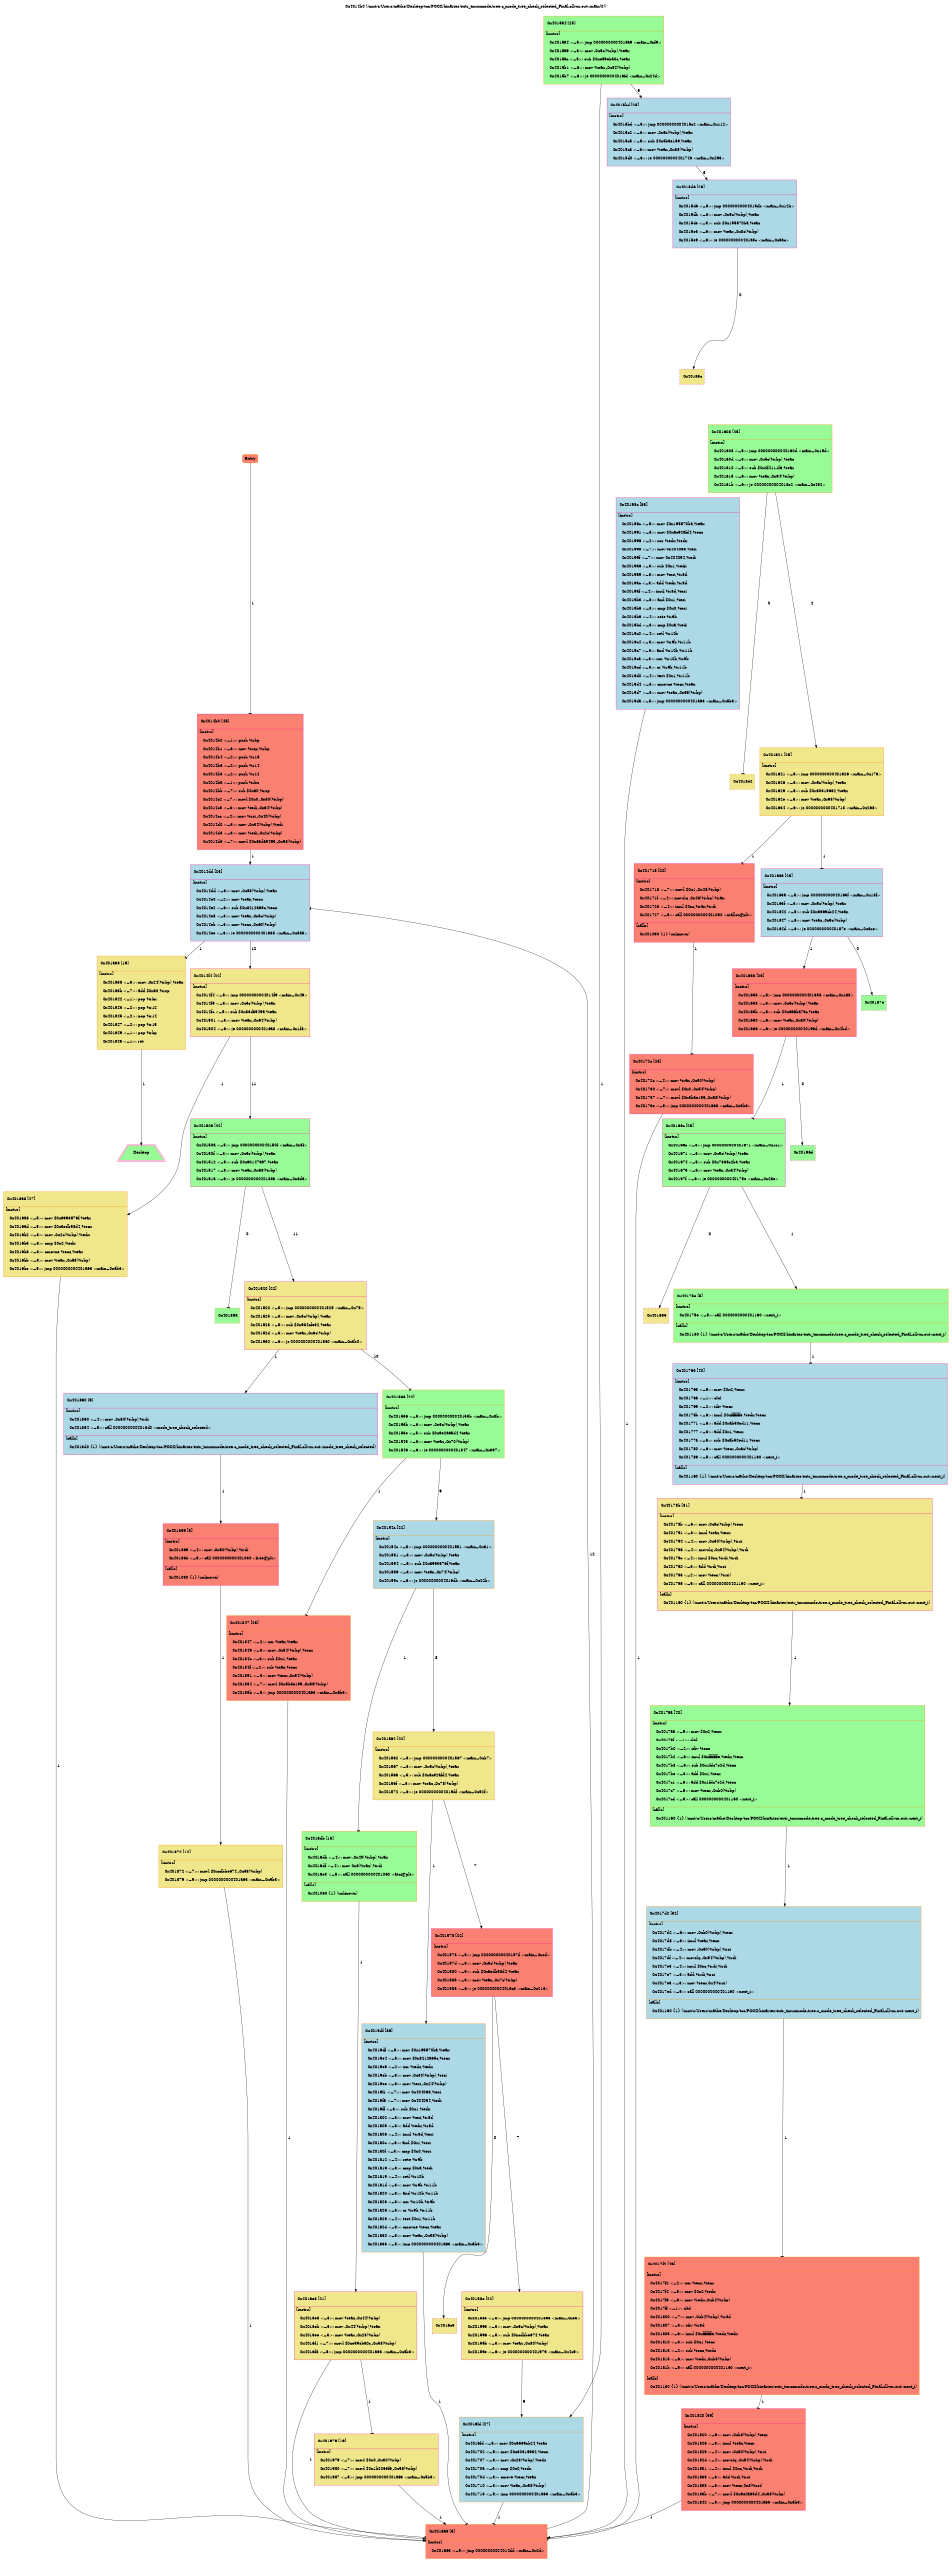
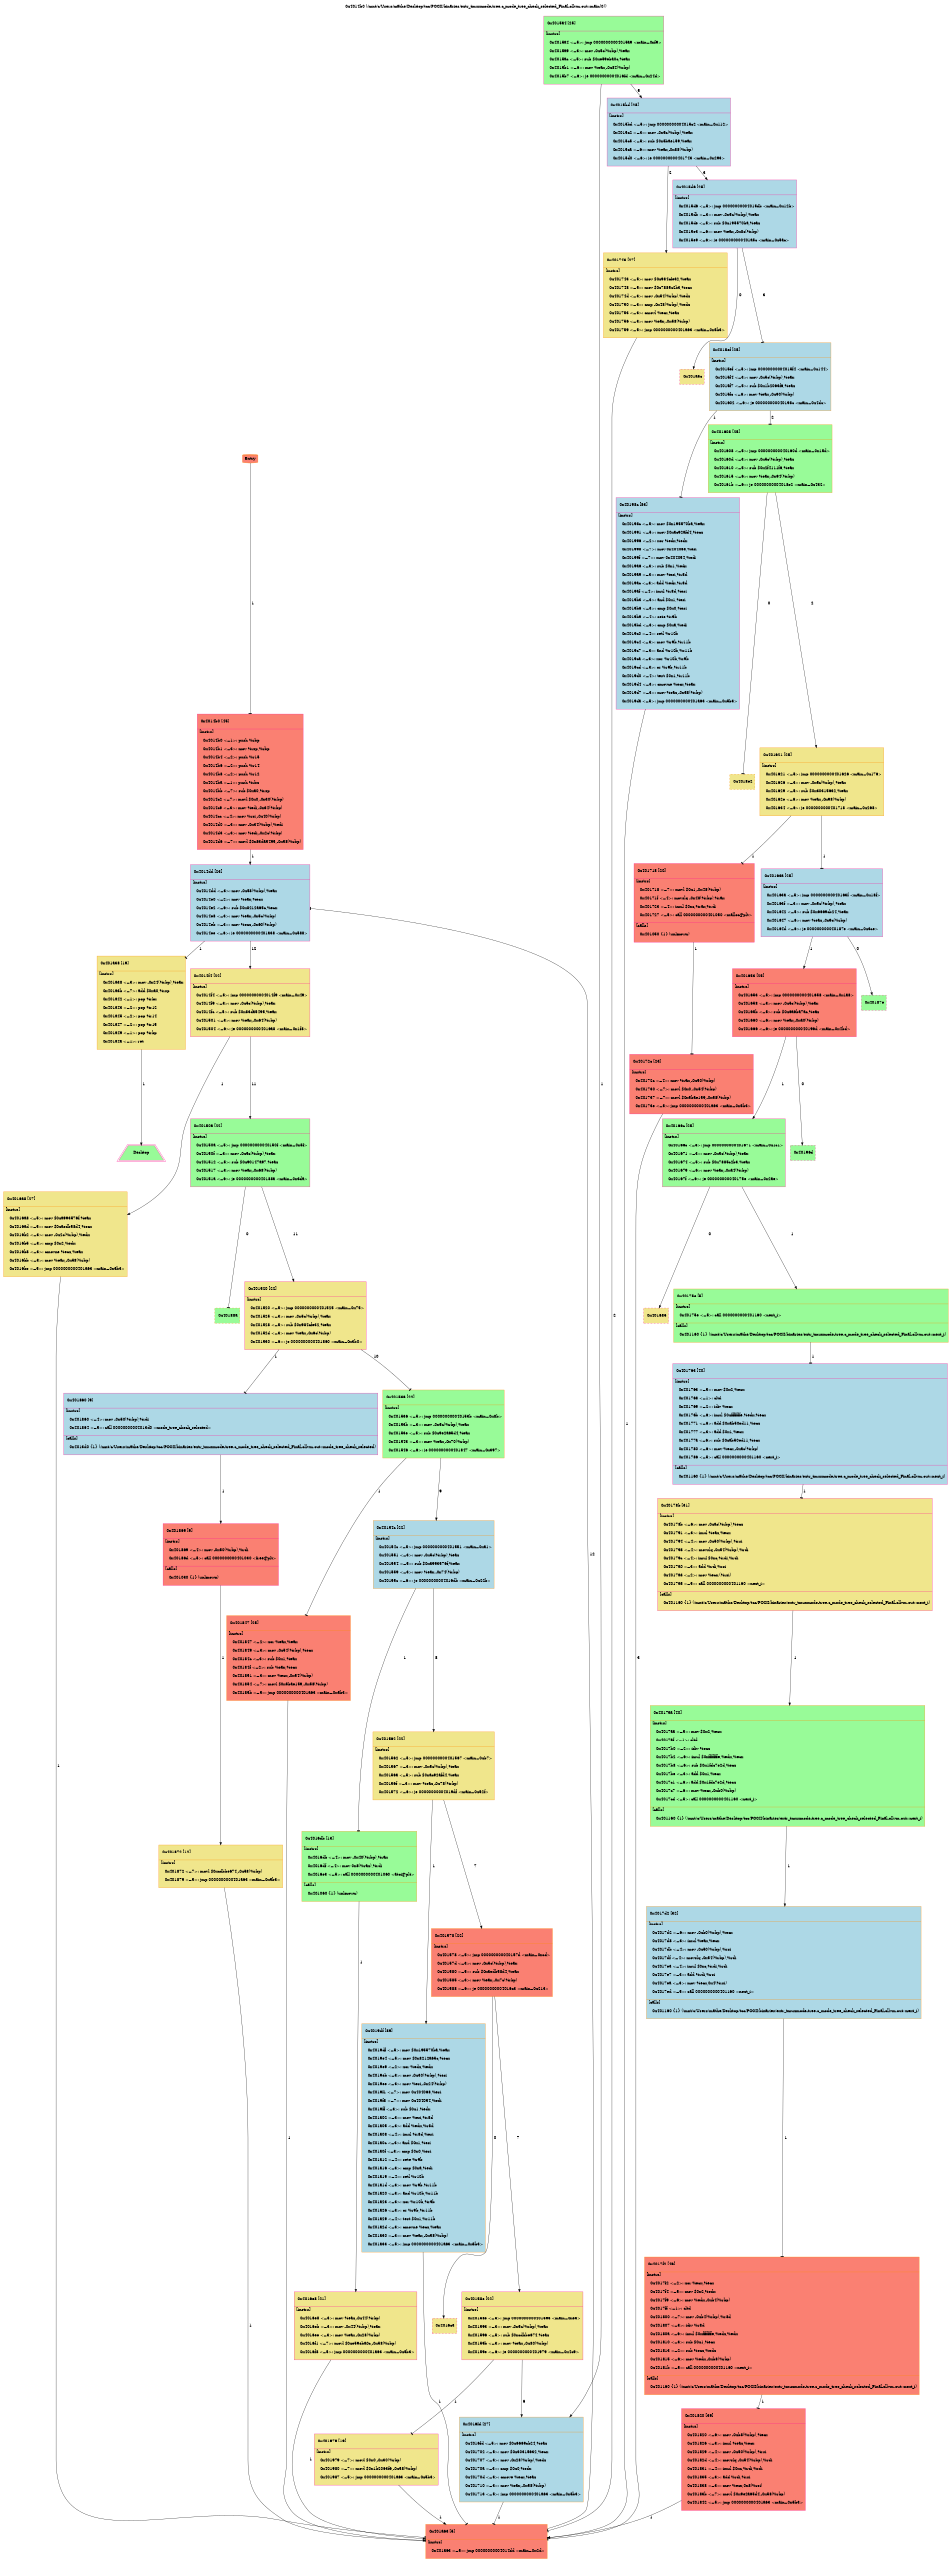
(604, 50) -> (604, 50)
none -> (665, 295)
none -> (770, 377)
(772, 1078) -> (772, 1078)
(262, 1371) -> (262, 1371)
(638, 1658) -> (638, 1658)
(492, 1963) -> (492, 1963)
(366, 2396) -> (455, 2399)
